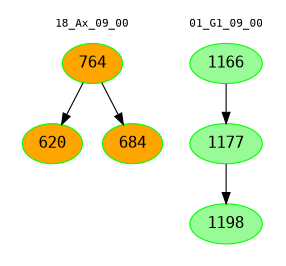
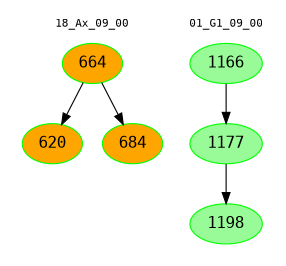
(92, 63) -> (92, 63)
